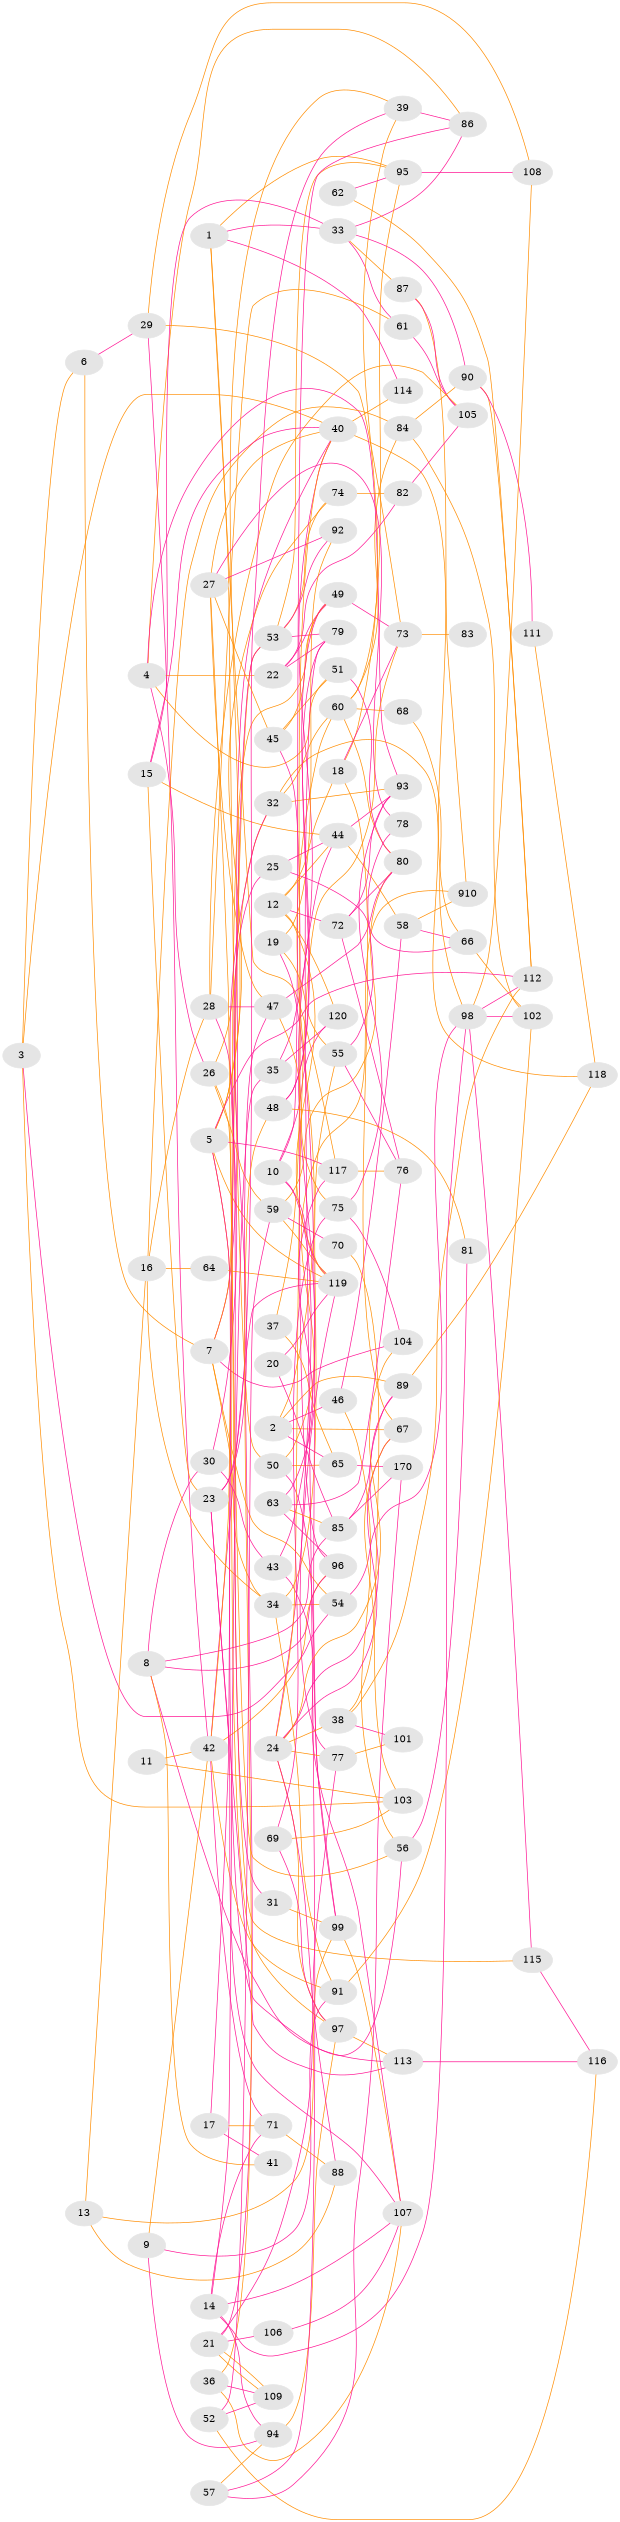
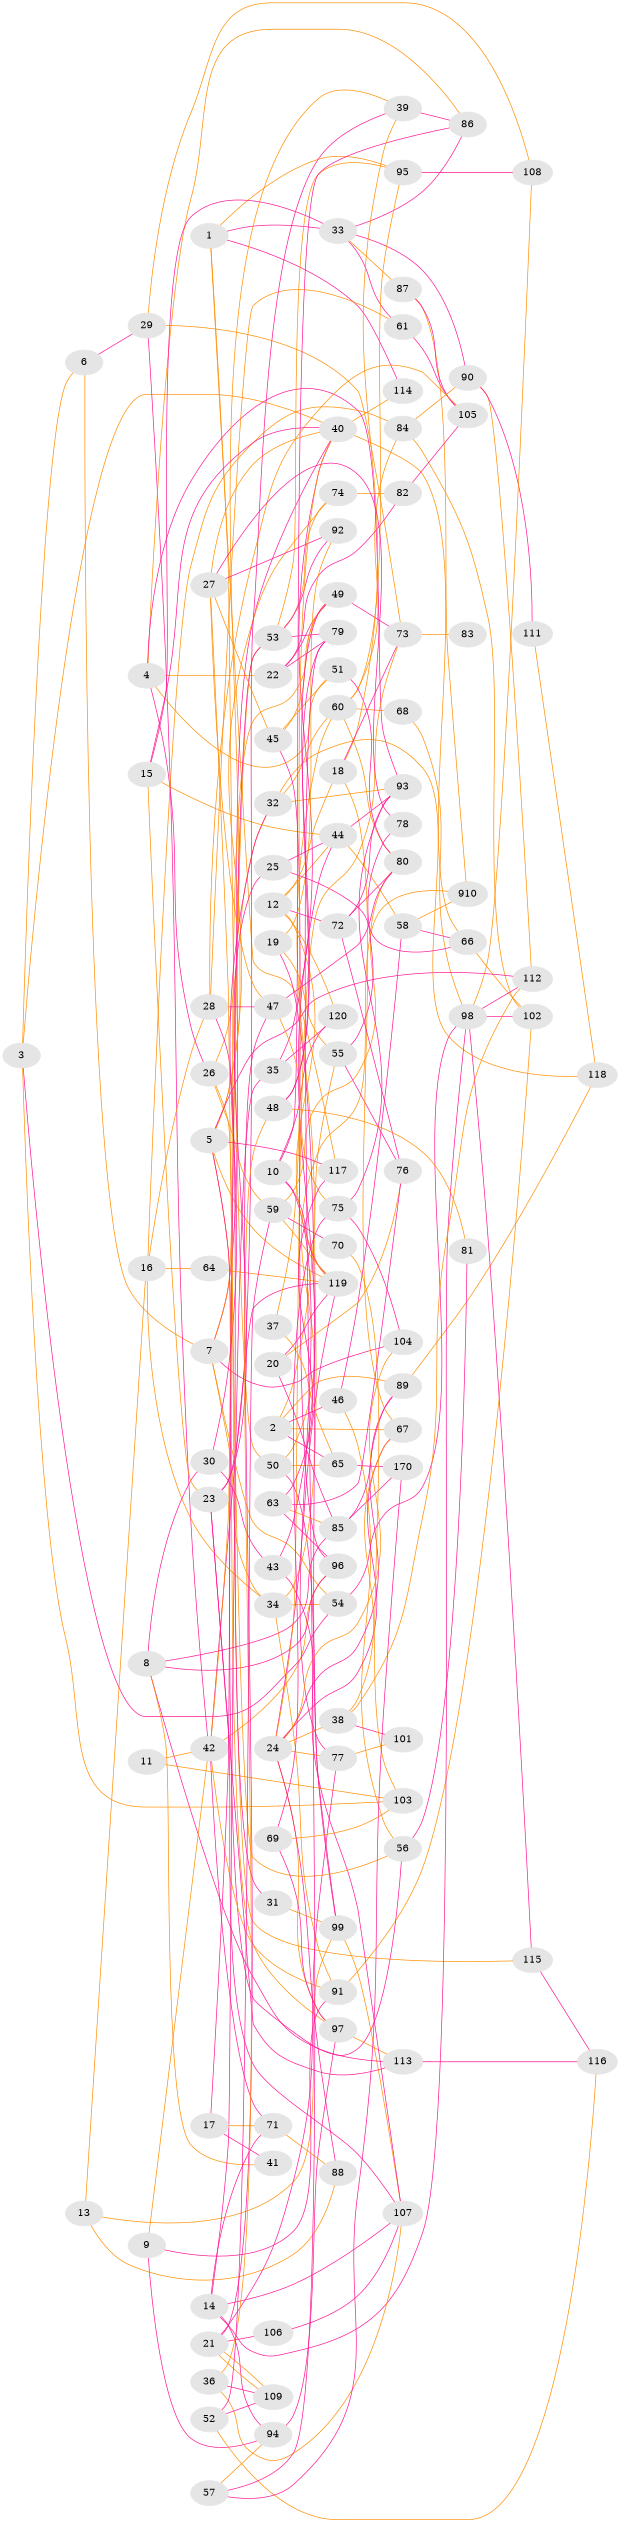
(338, 193) -> none
(371, 1171) -> (371, 1282)
(319, 2148) -> (319, 2148)
